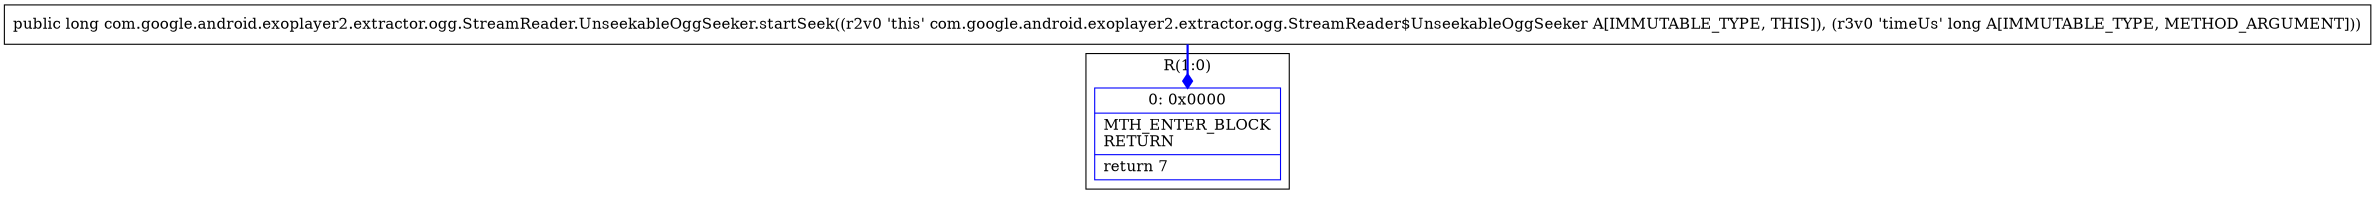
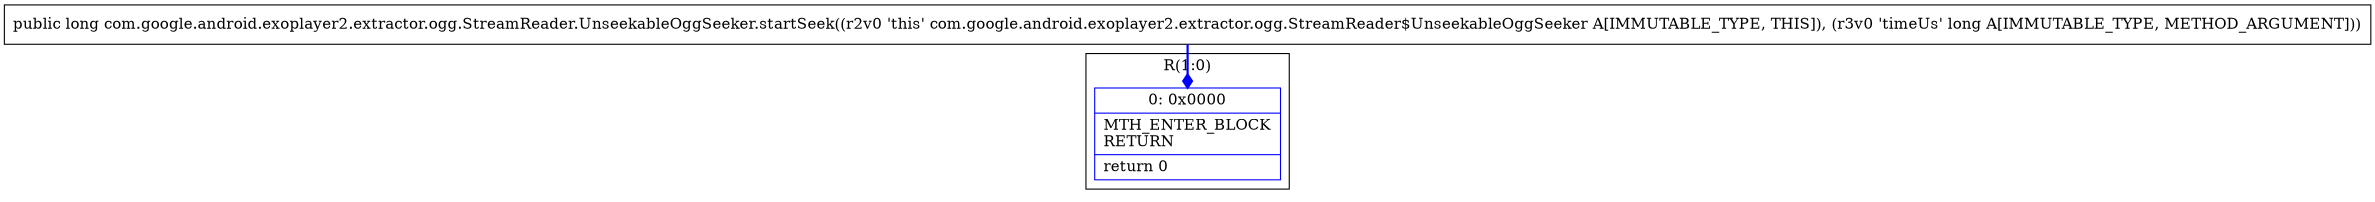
(1136, 167) -> (1136, 167)
